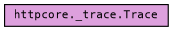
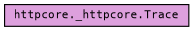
(86, 15) -> (97, 15)
